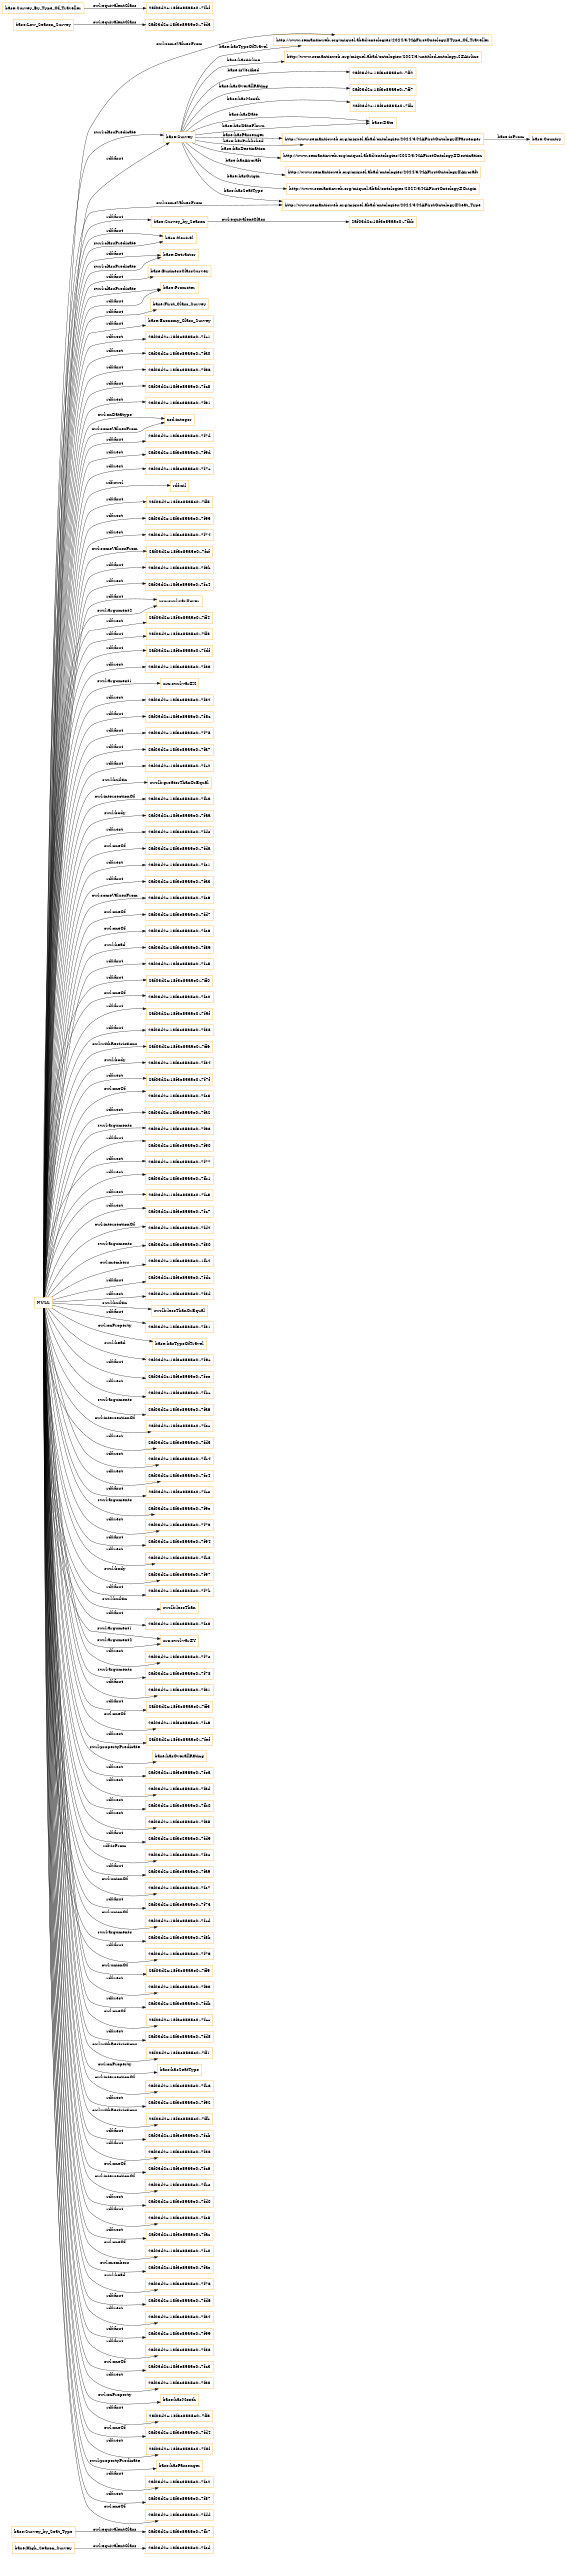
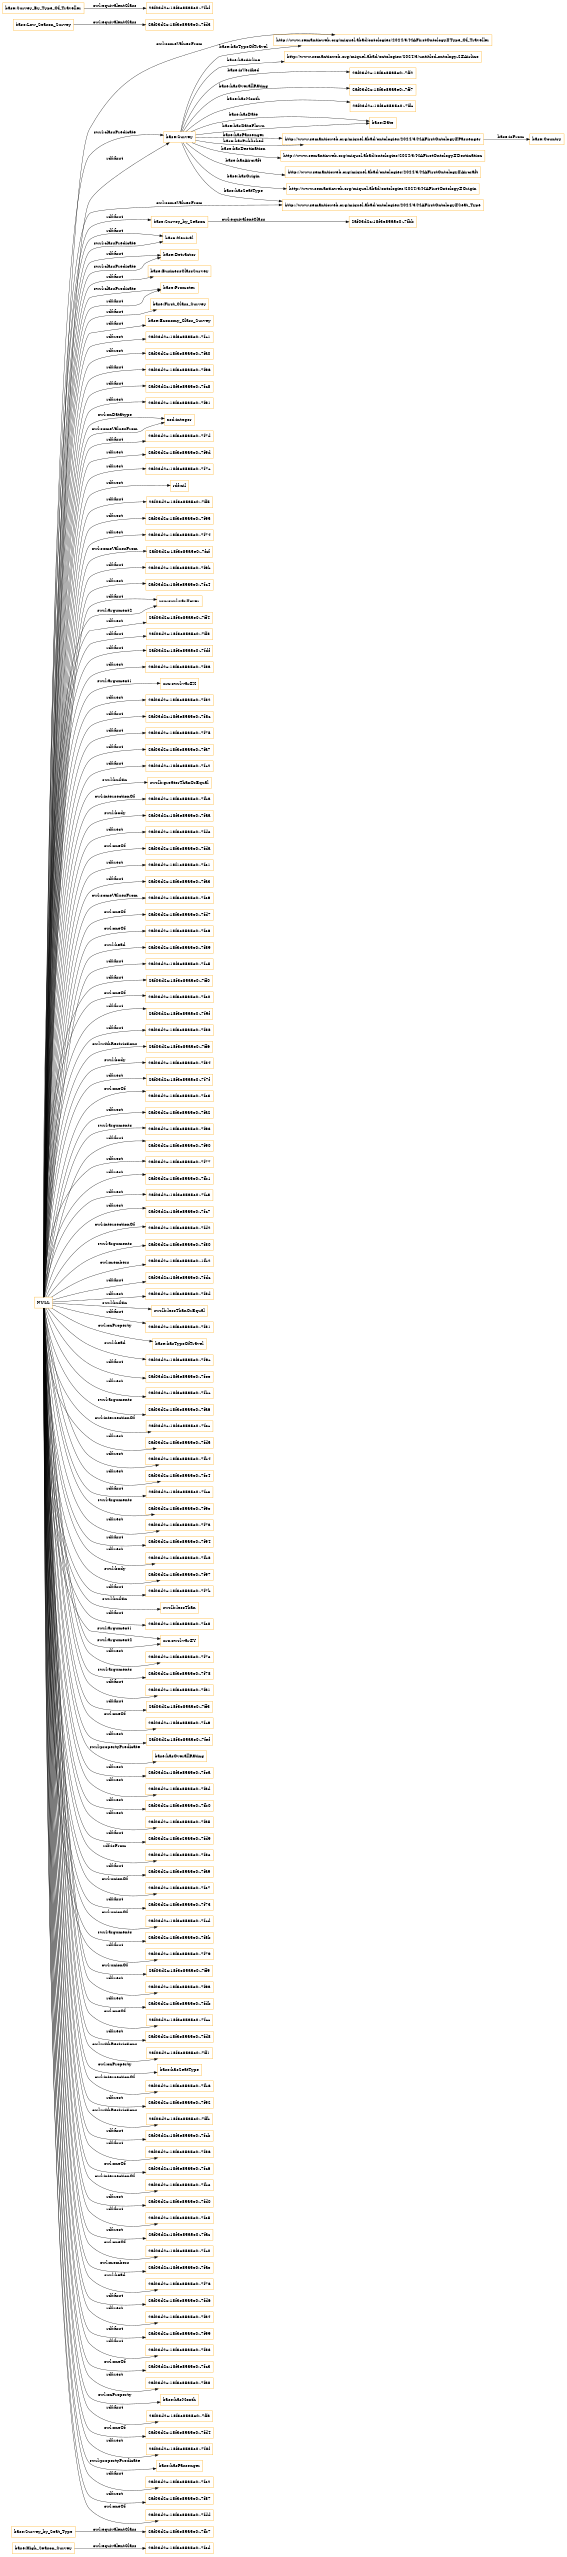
(115, 483) -> (115, 483)
(180, 865) -> (180, 865)
